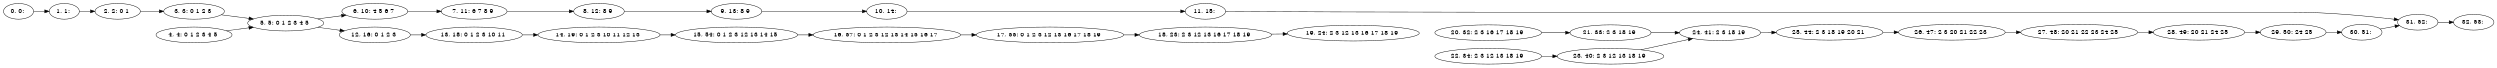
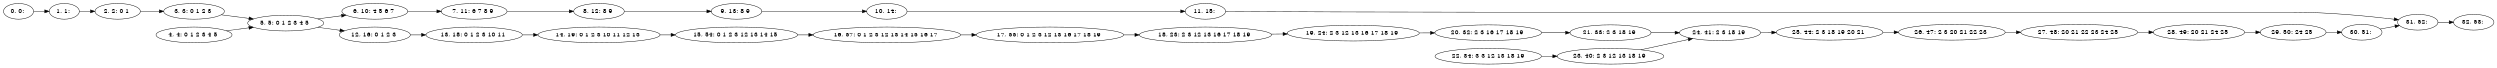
none -> (1425, 33)
(1488, 56) -> (1488, 56)
